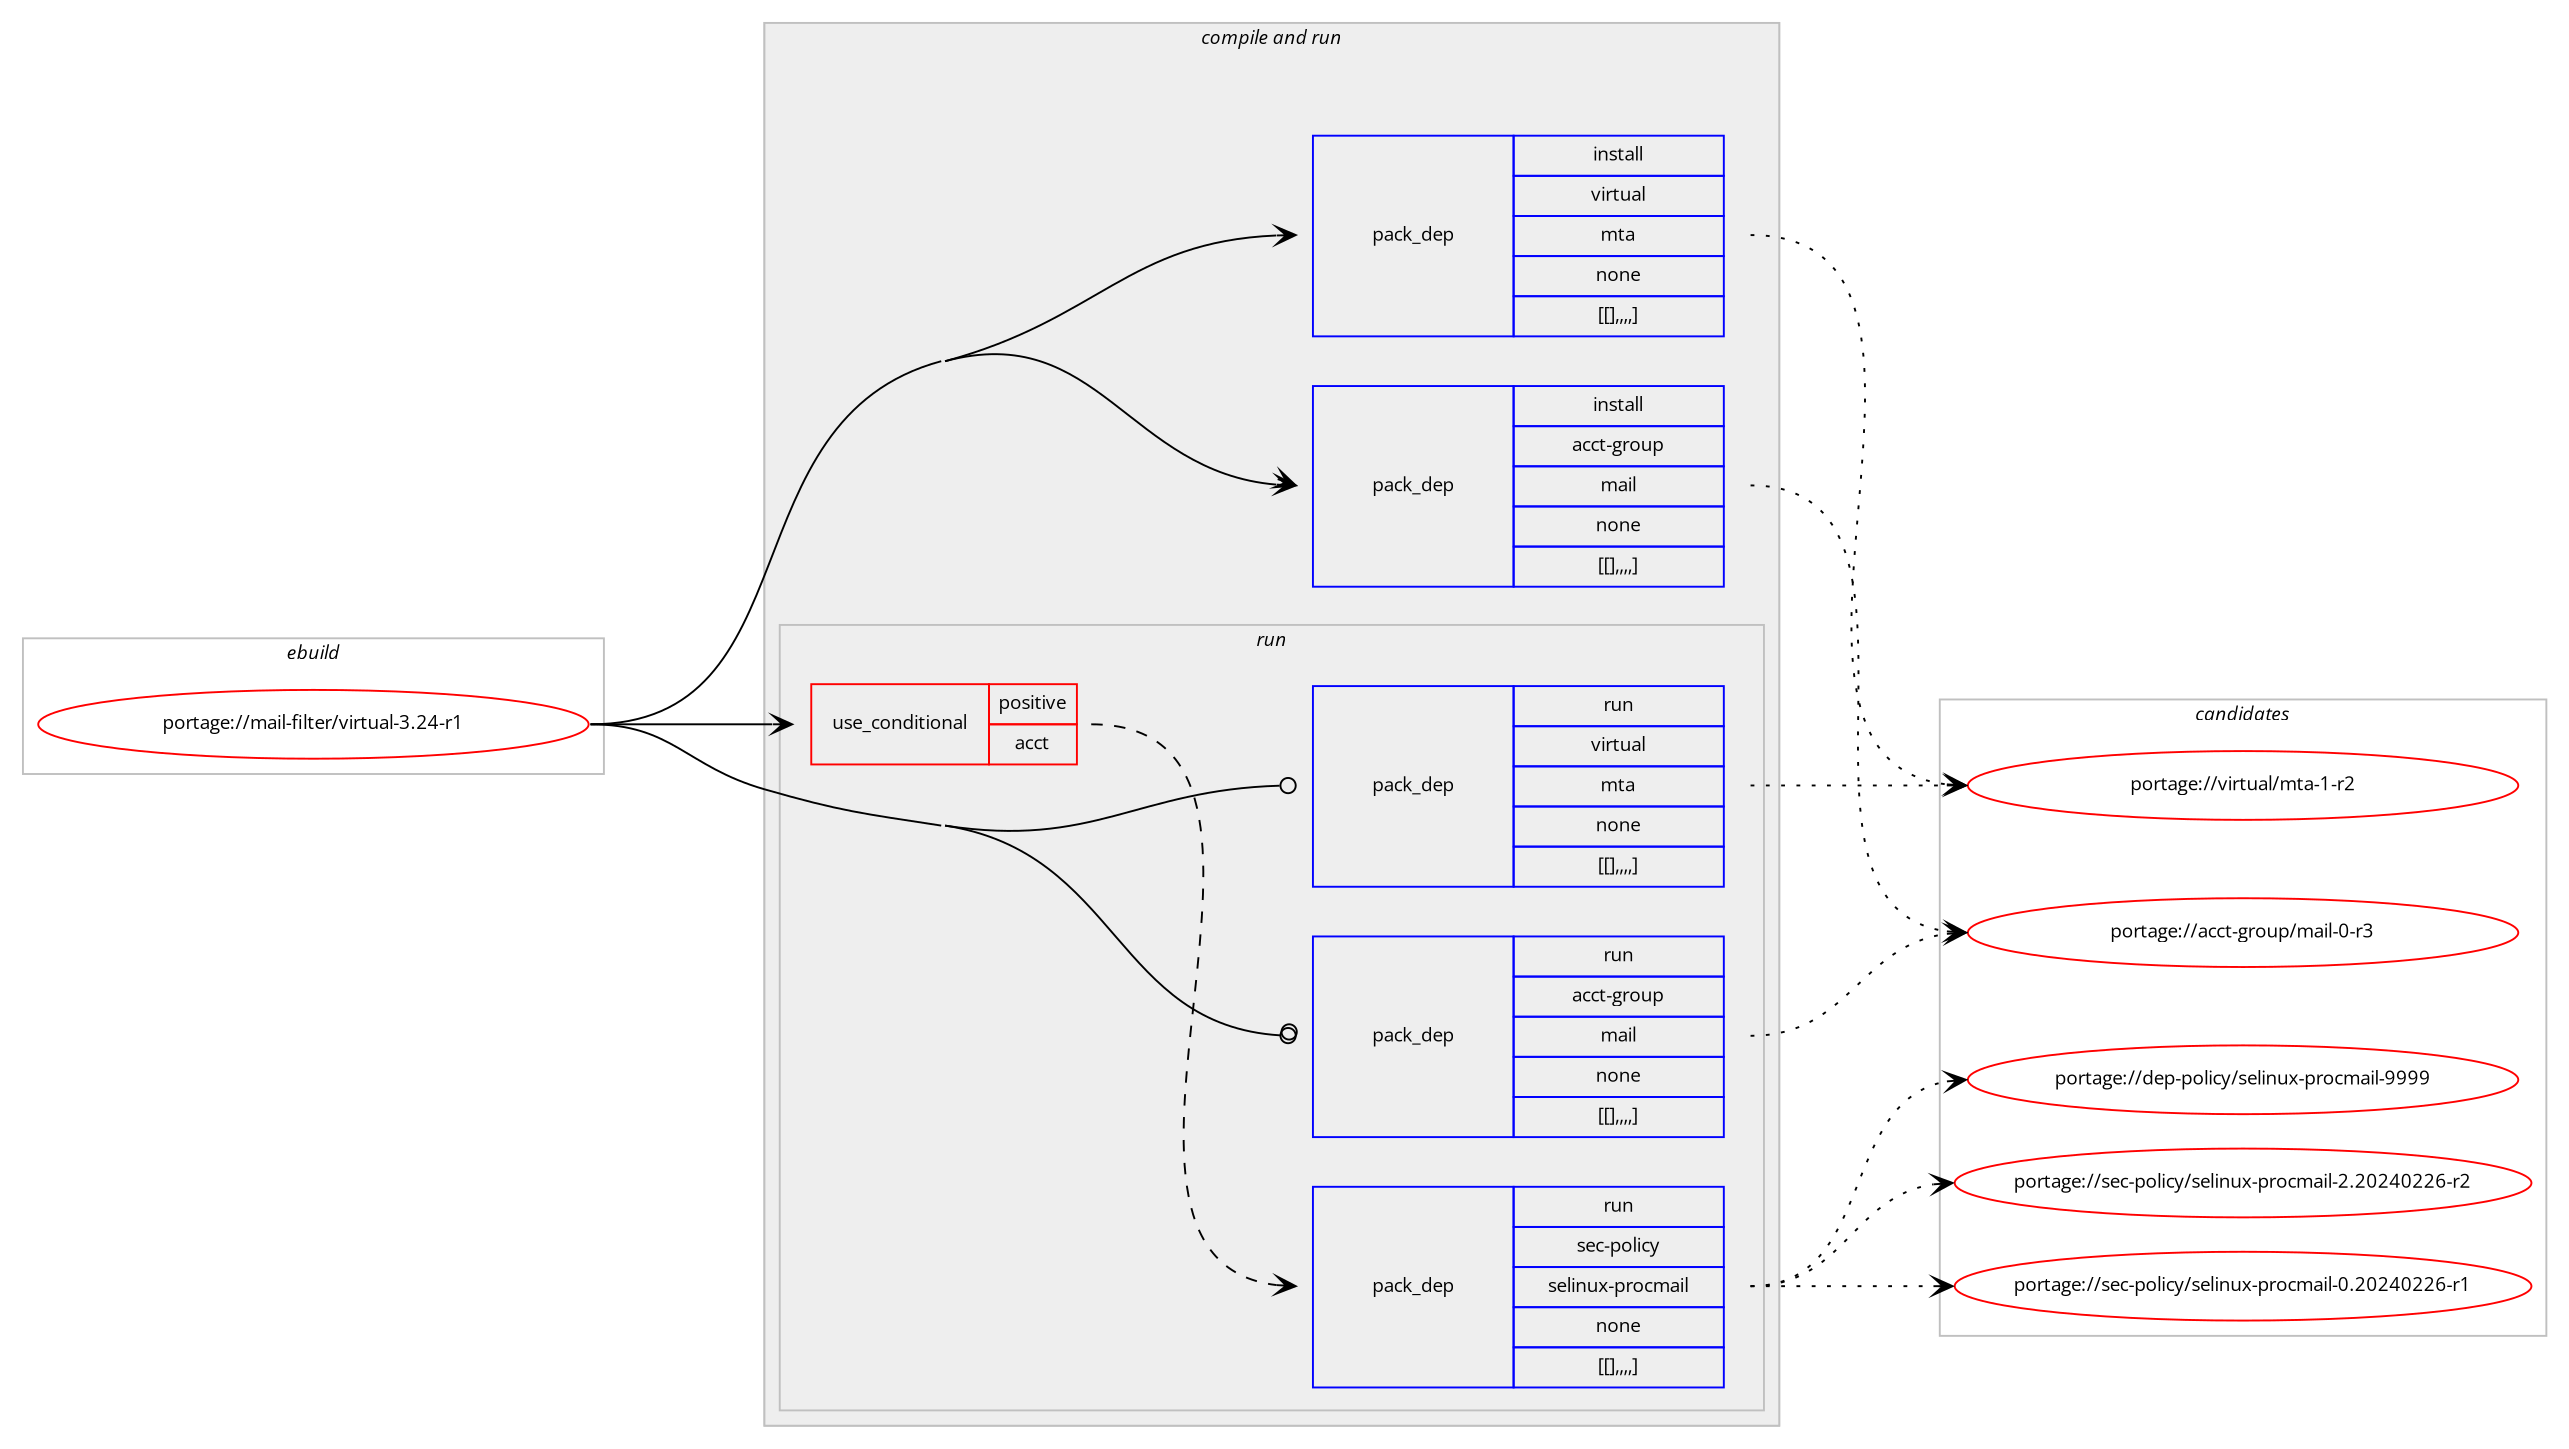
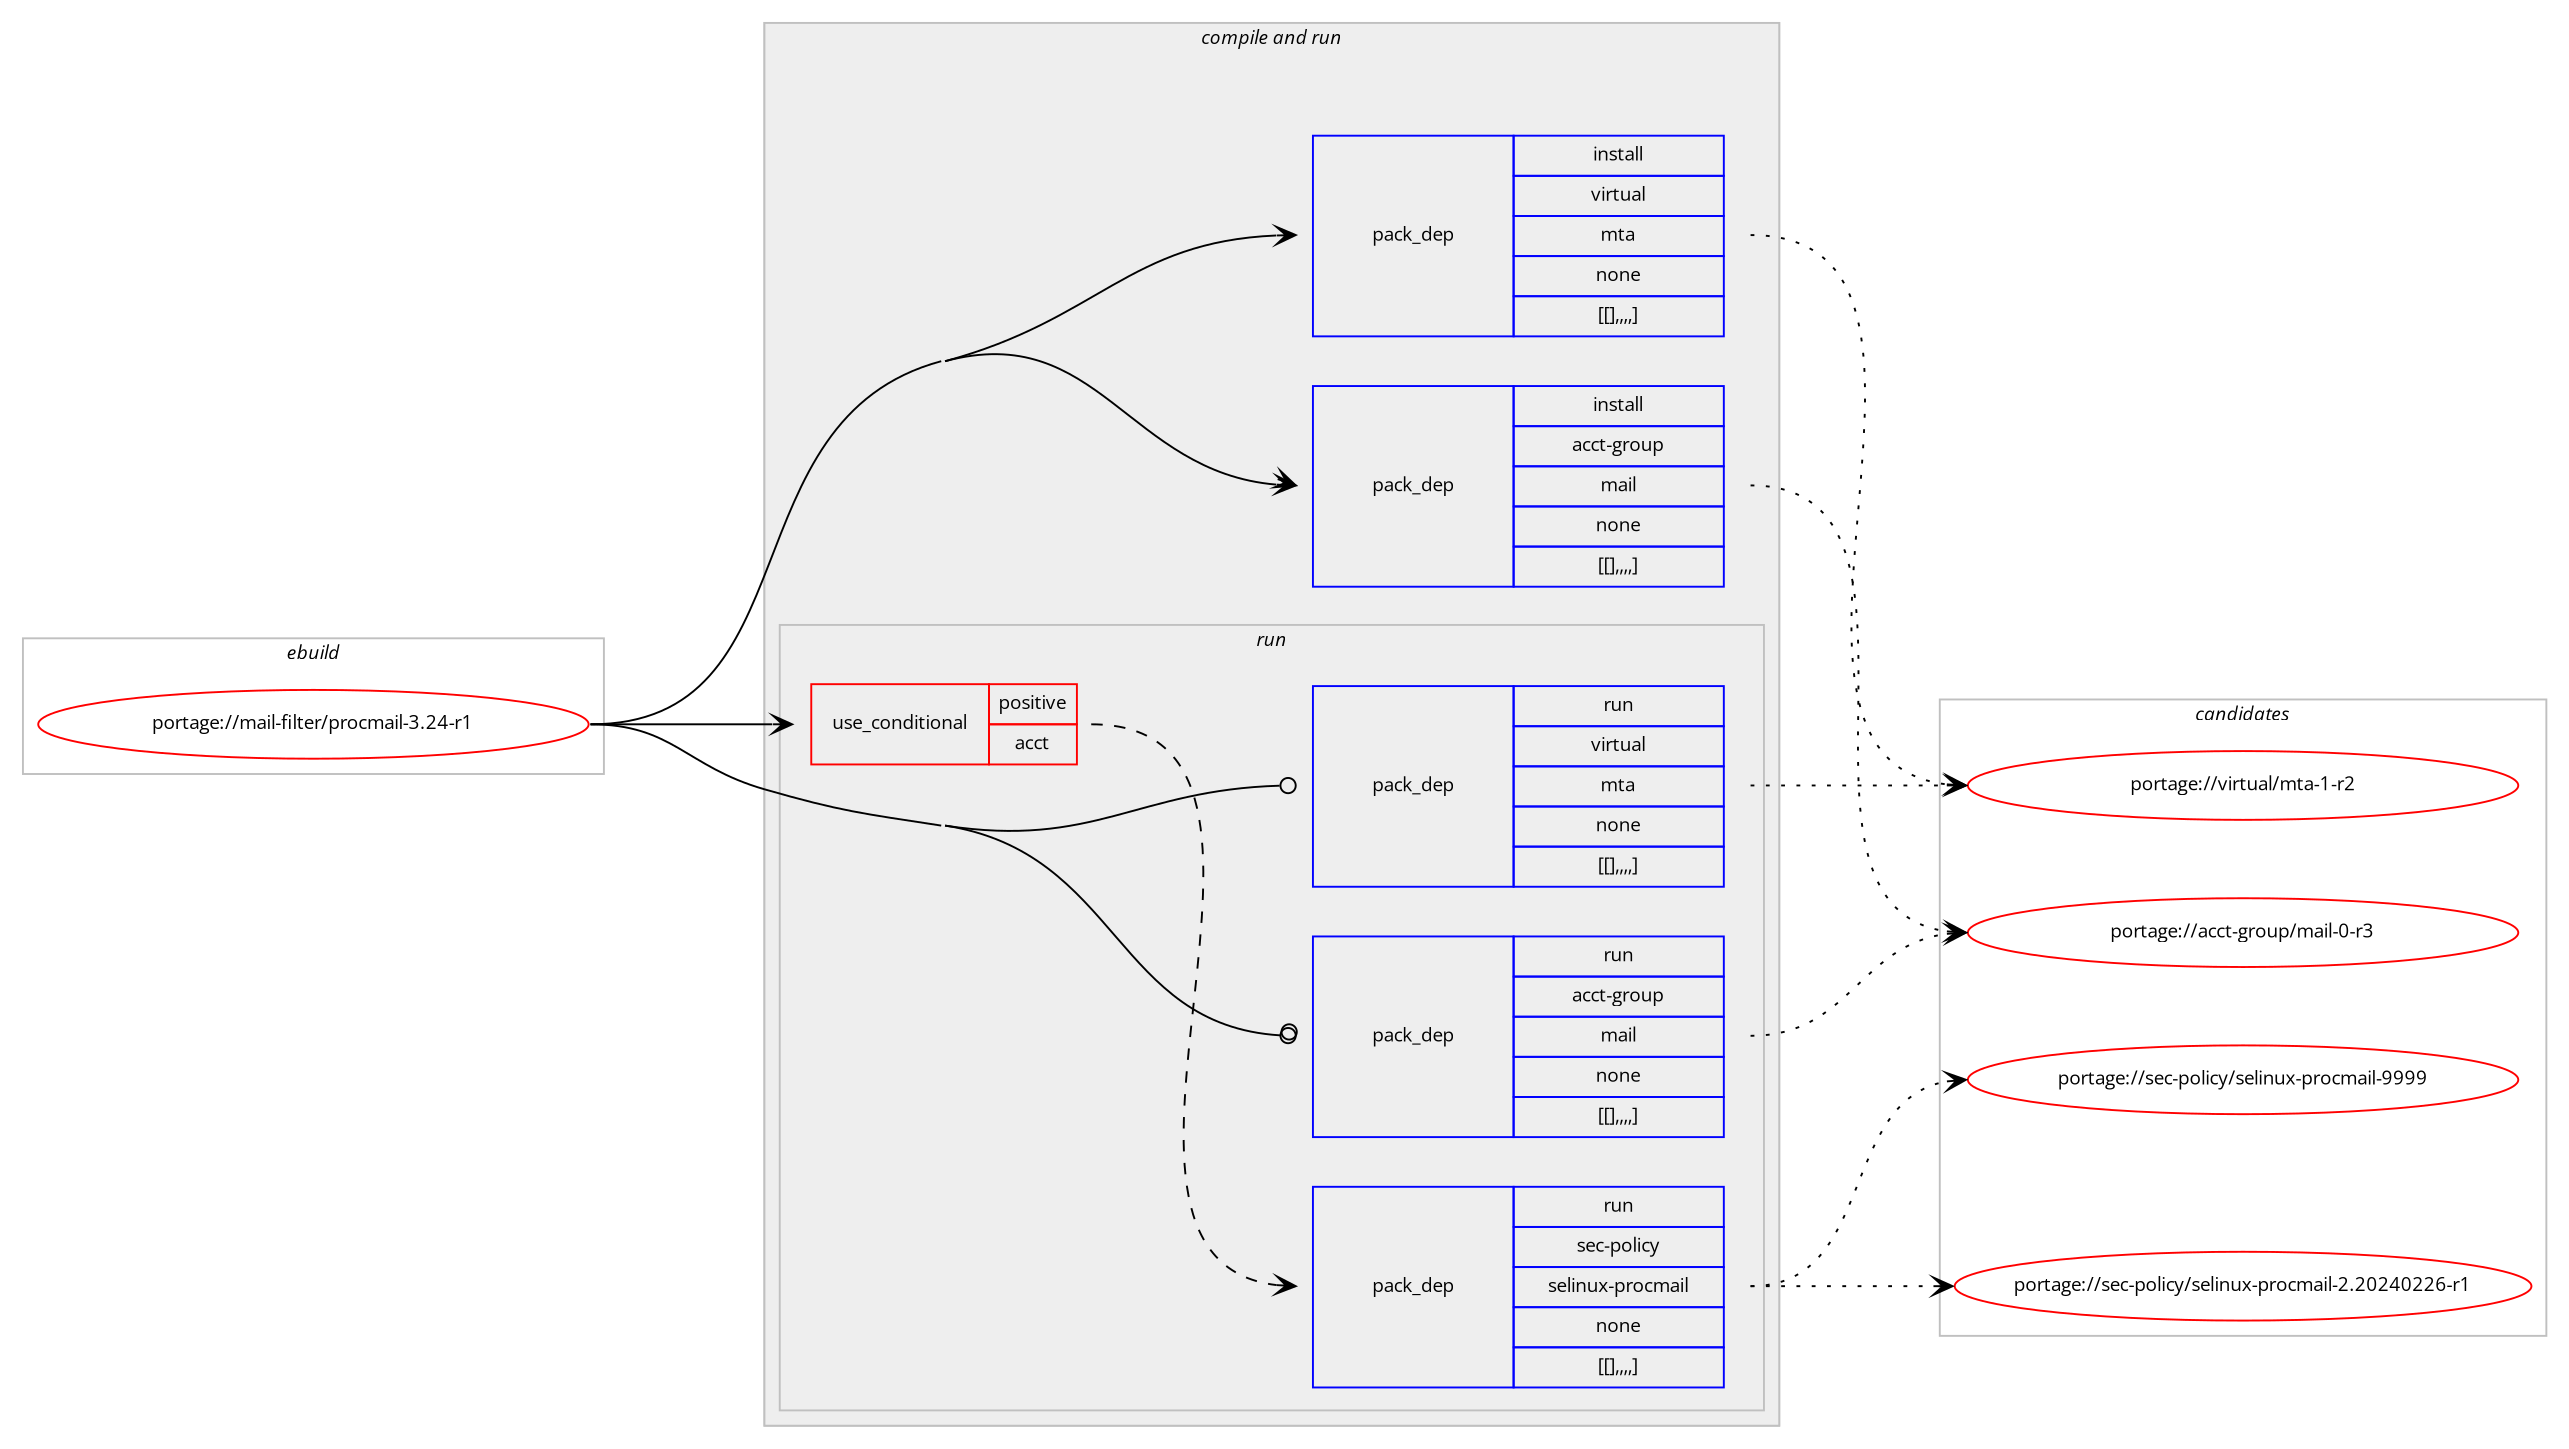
(313, 724) -> (313, 724)
(2243, 1080) -> (2243, 1080)
(2243, 1183) -> none
(2243, 1286) -> (2243, 1286)
